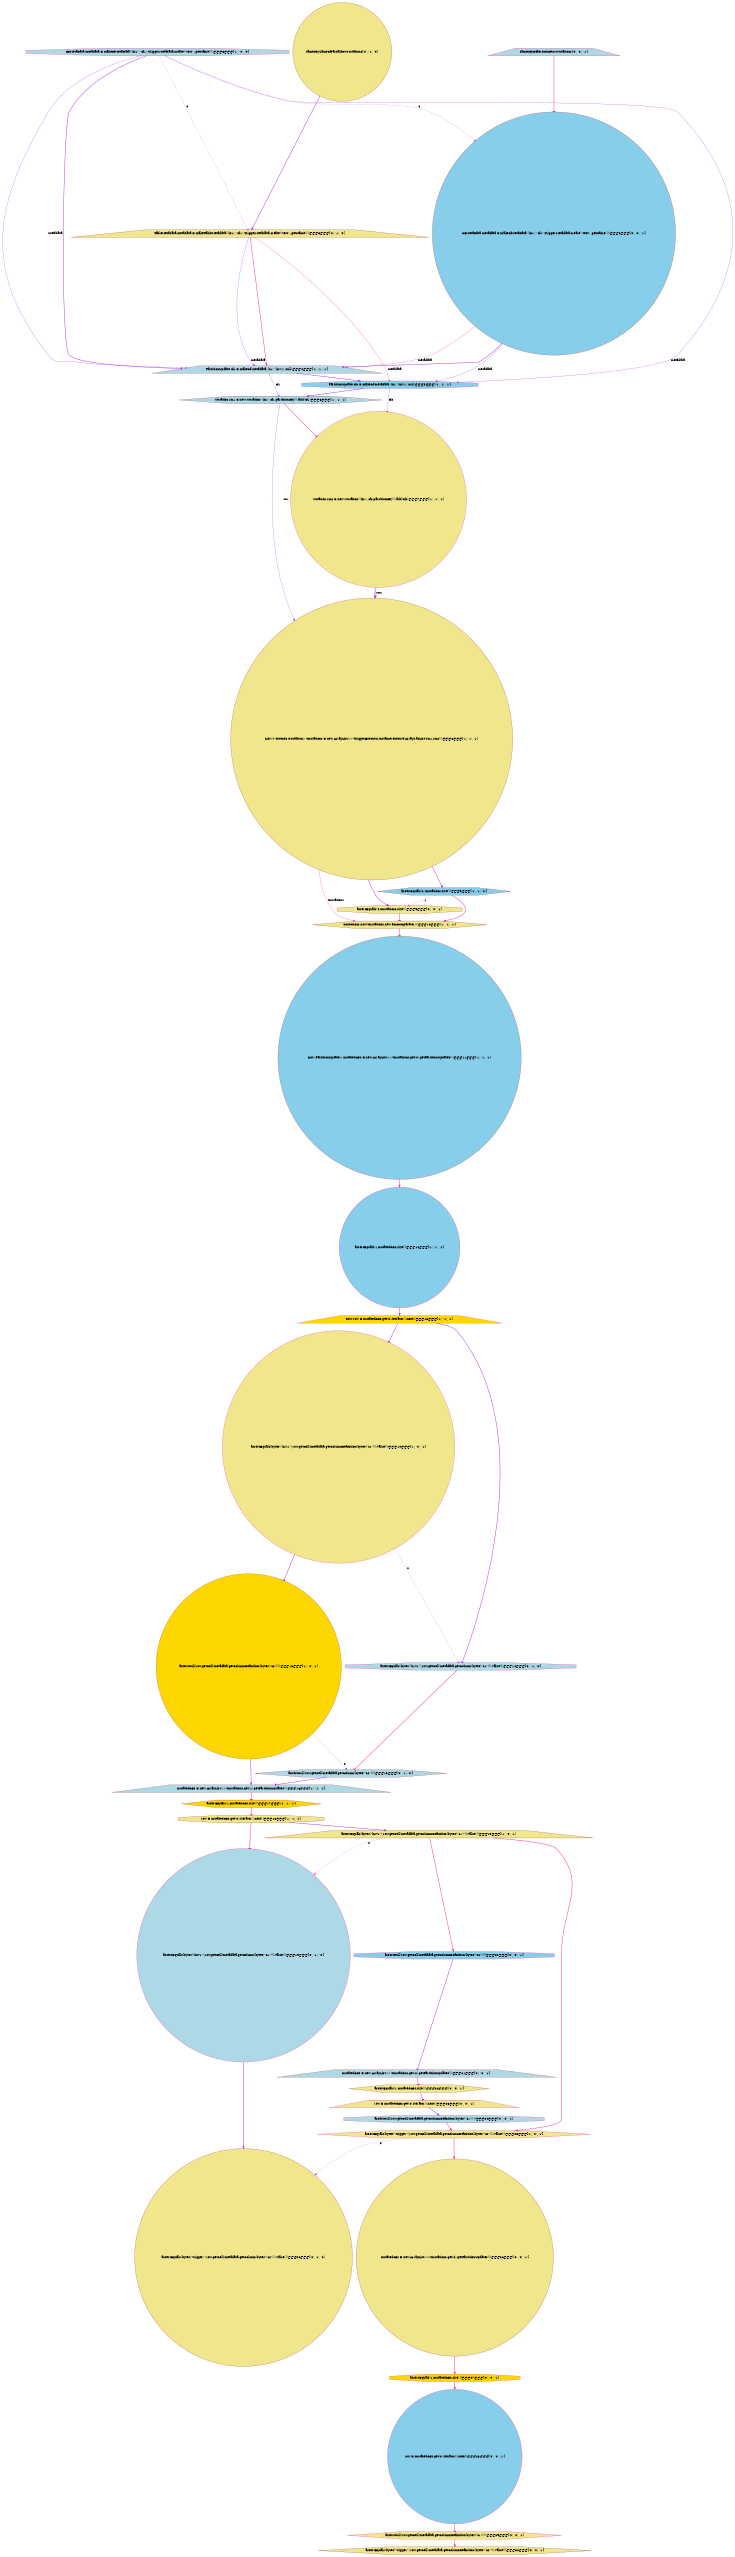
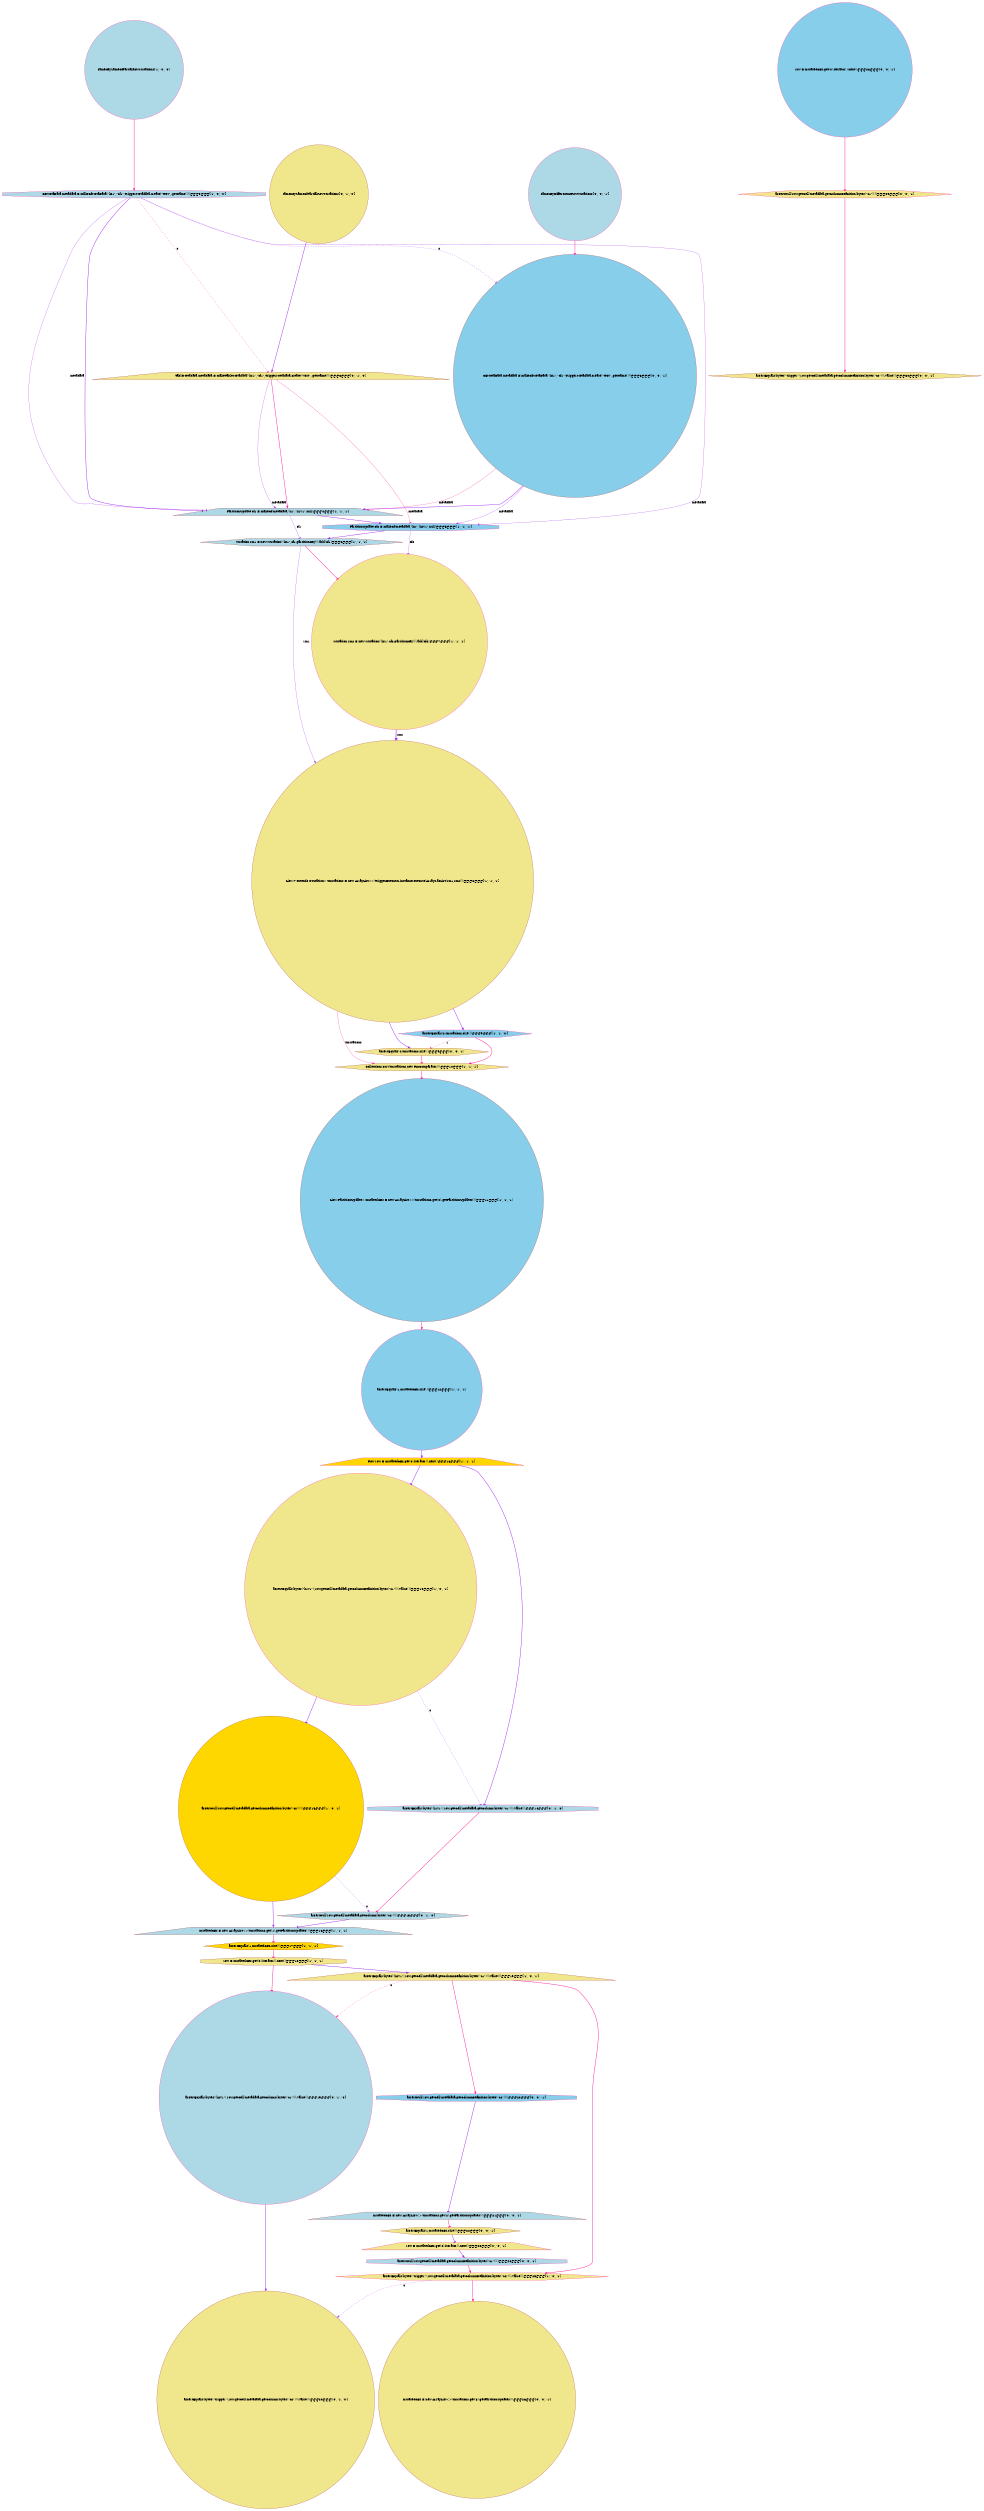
(554, 52) -> (575, 194)
none -> (134, 70)
(444, 891) -> (465, 1034)
(400, 910) -> (422, 1052)
(455, 2378) -> none
